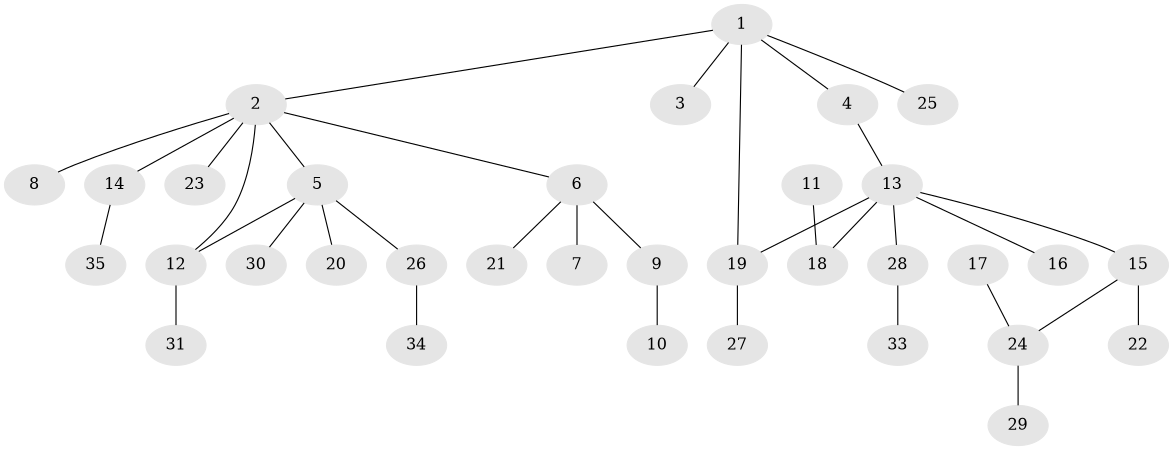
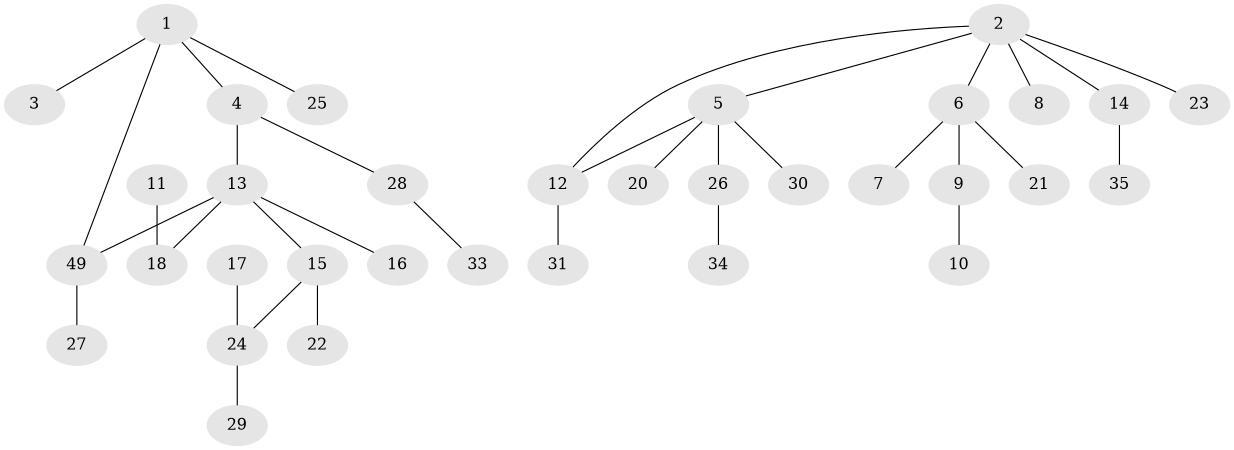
(499, 65) -> none
(895, 225) -> (317, 145)
(737, 265) -> (77, 265)
